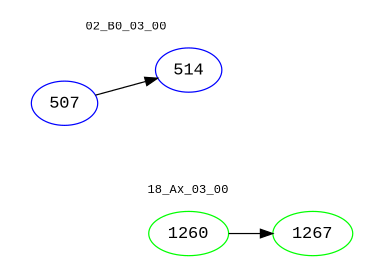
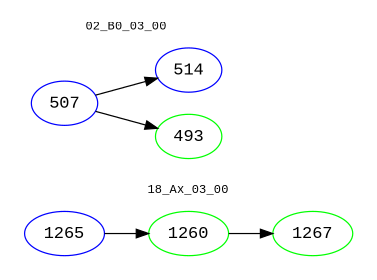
none -> (189, 136)
none -> (65, 234)
